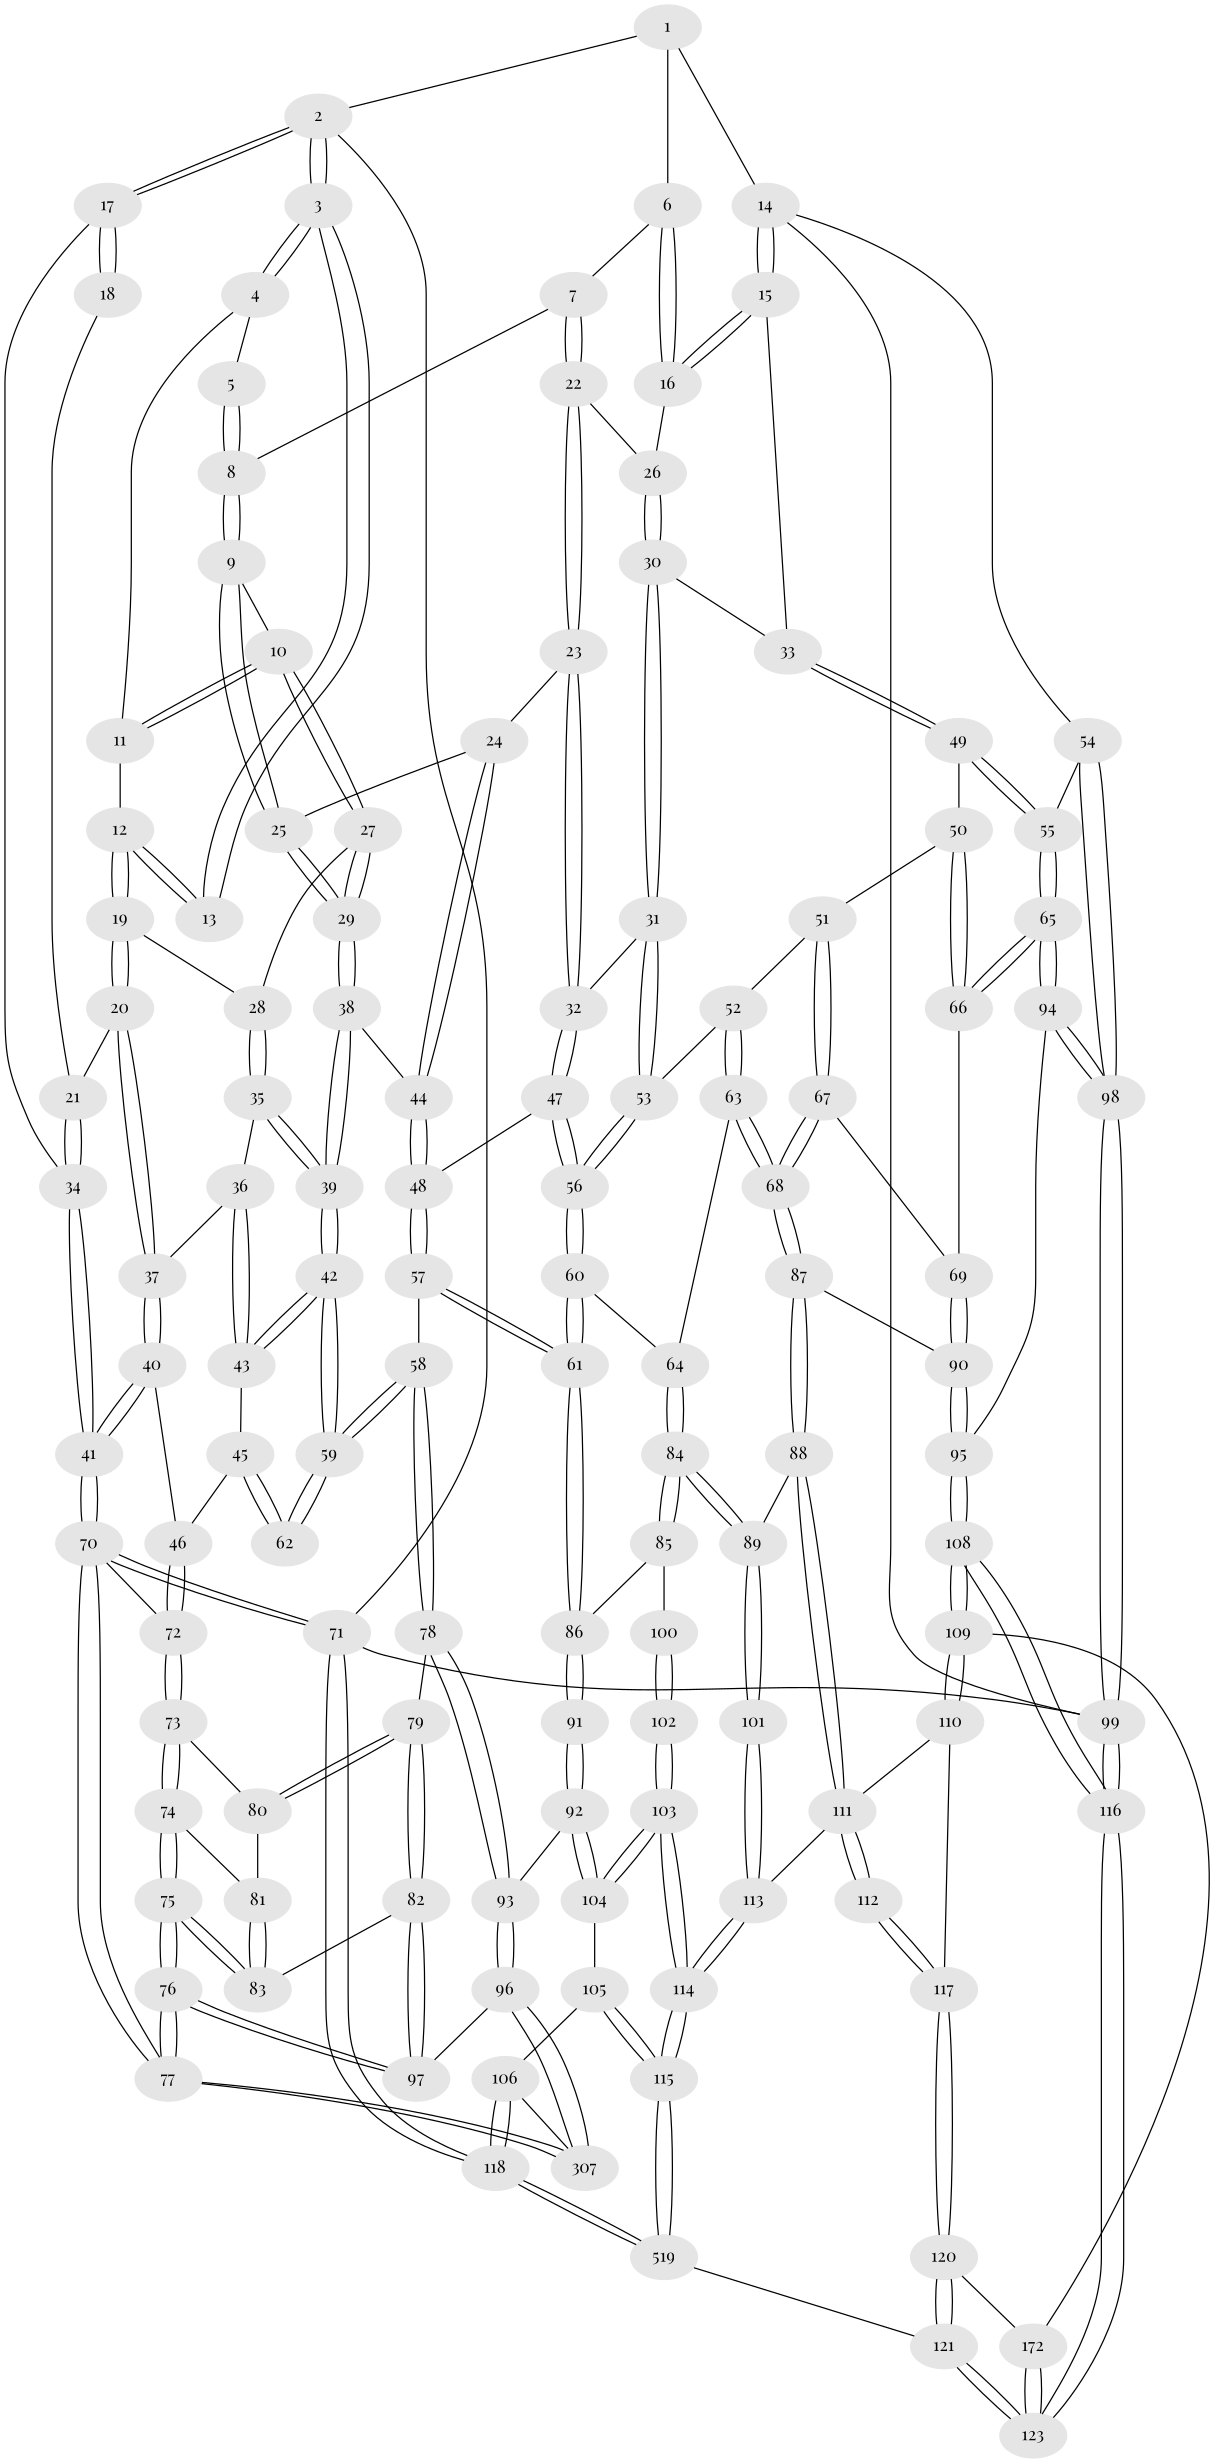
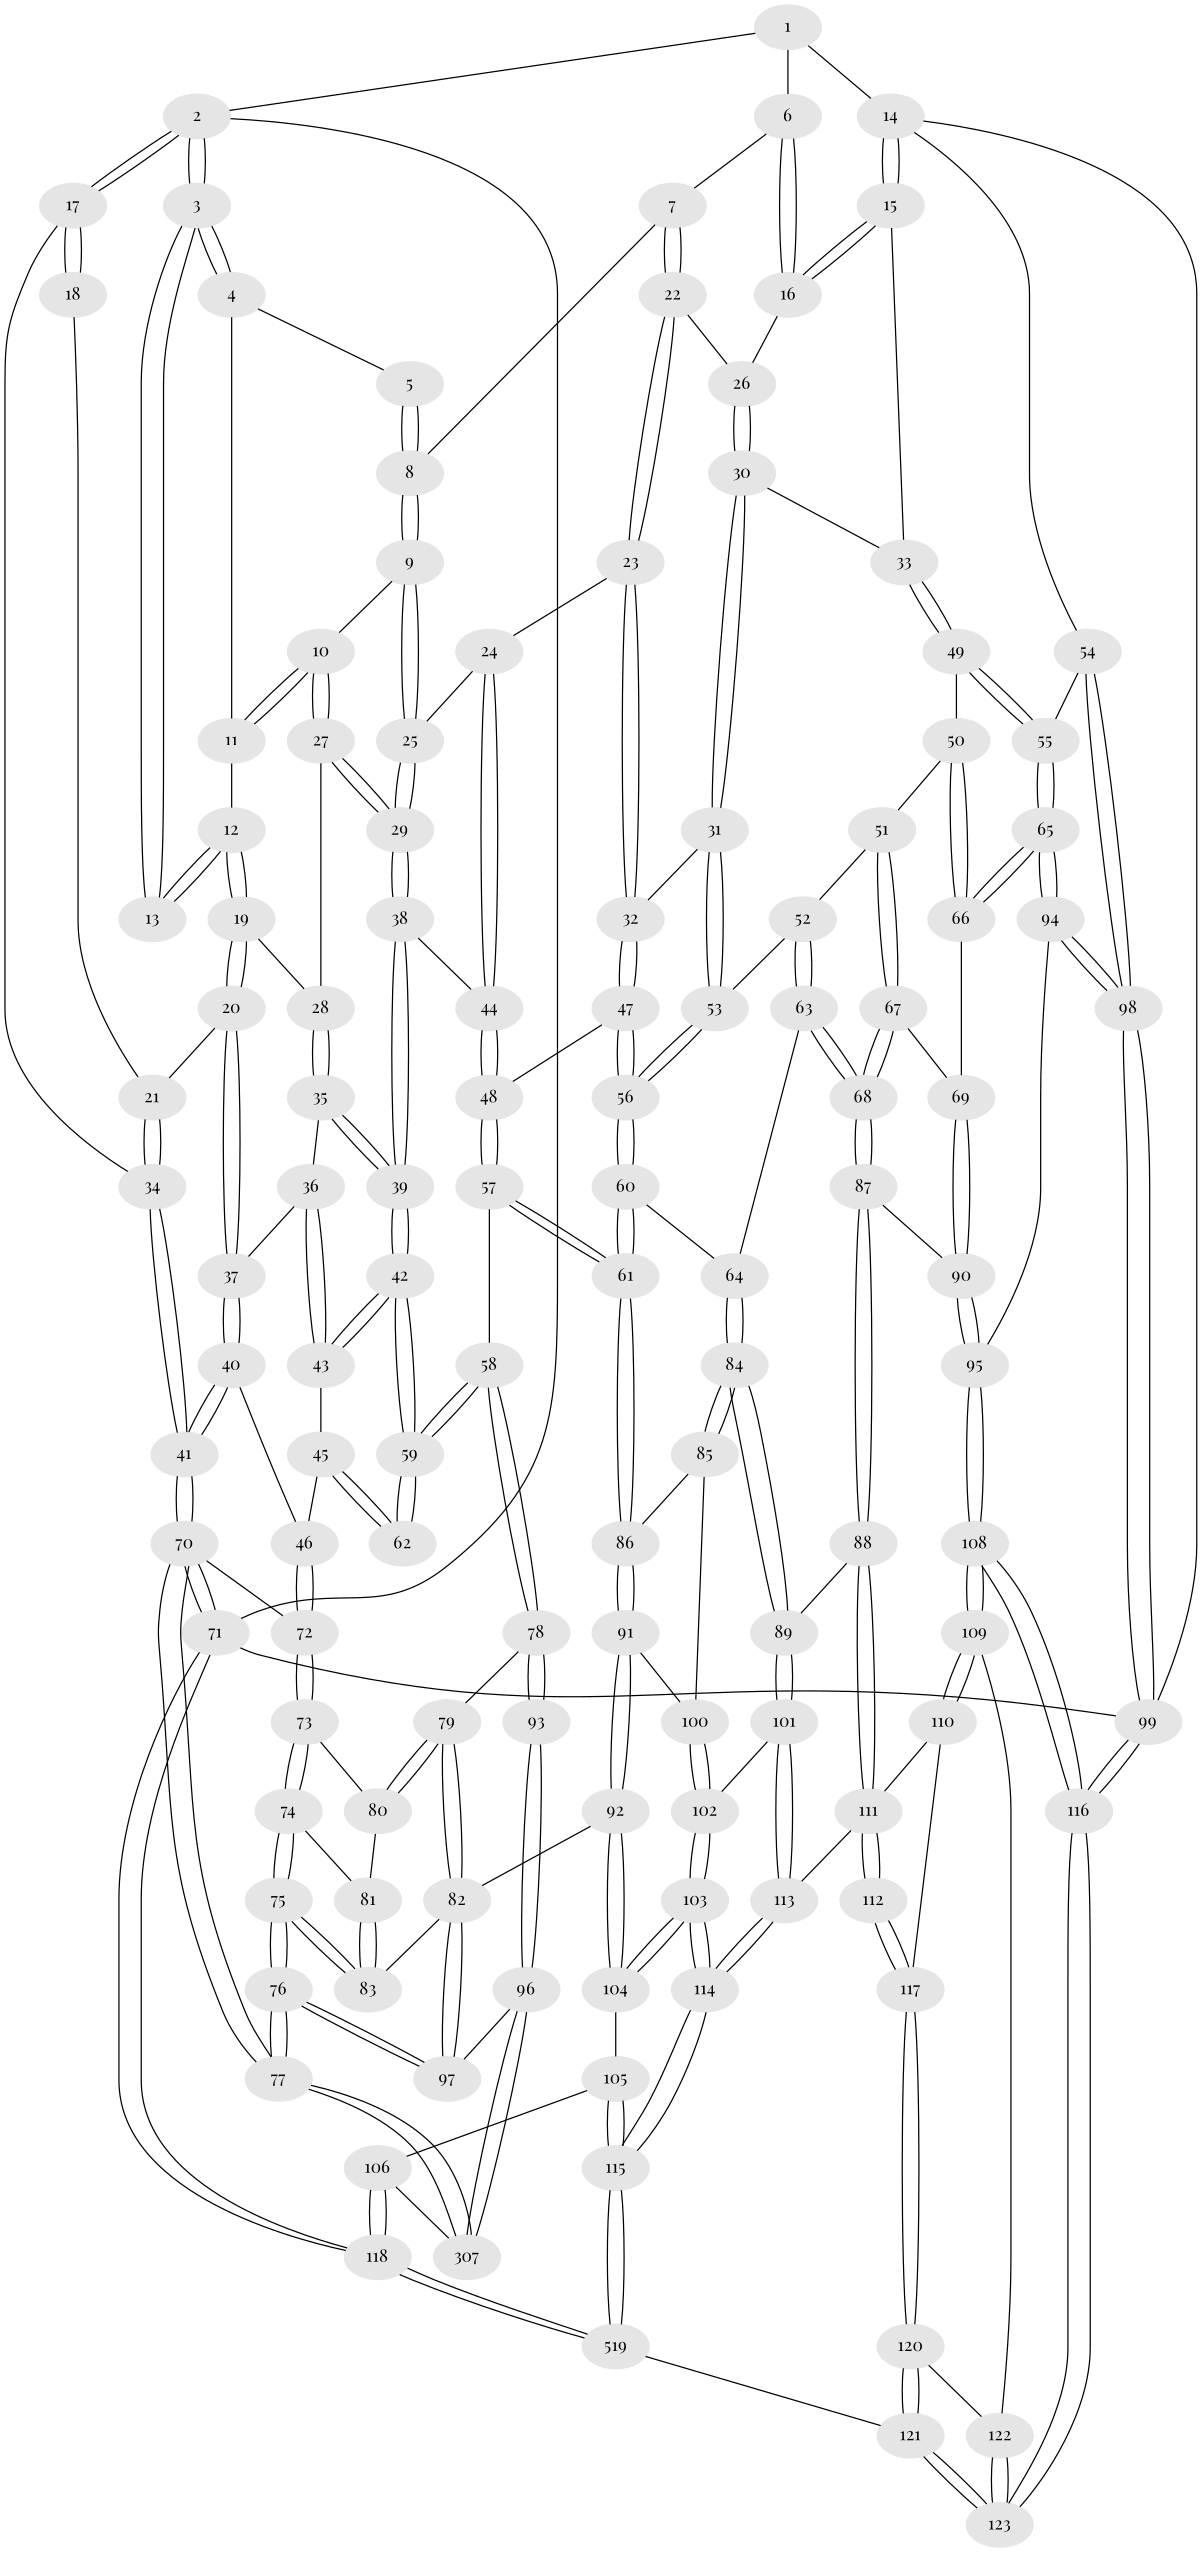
none -> (660, 1677)
none -> (745, 1767)
(540, 1856) -> (531, 1859)
(1033, 2346) -> (1000, 2436)
